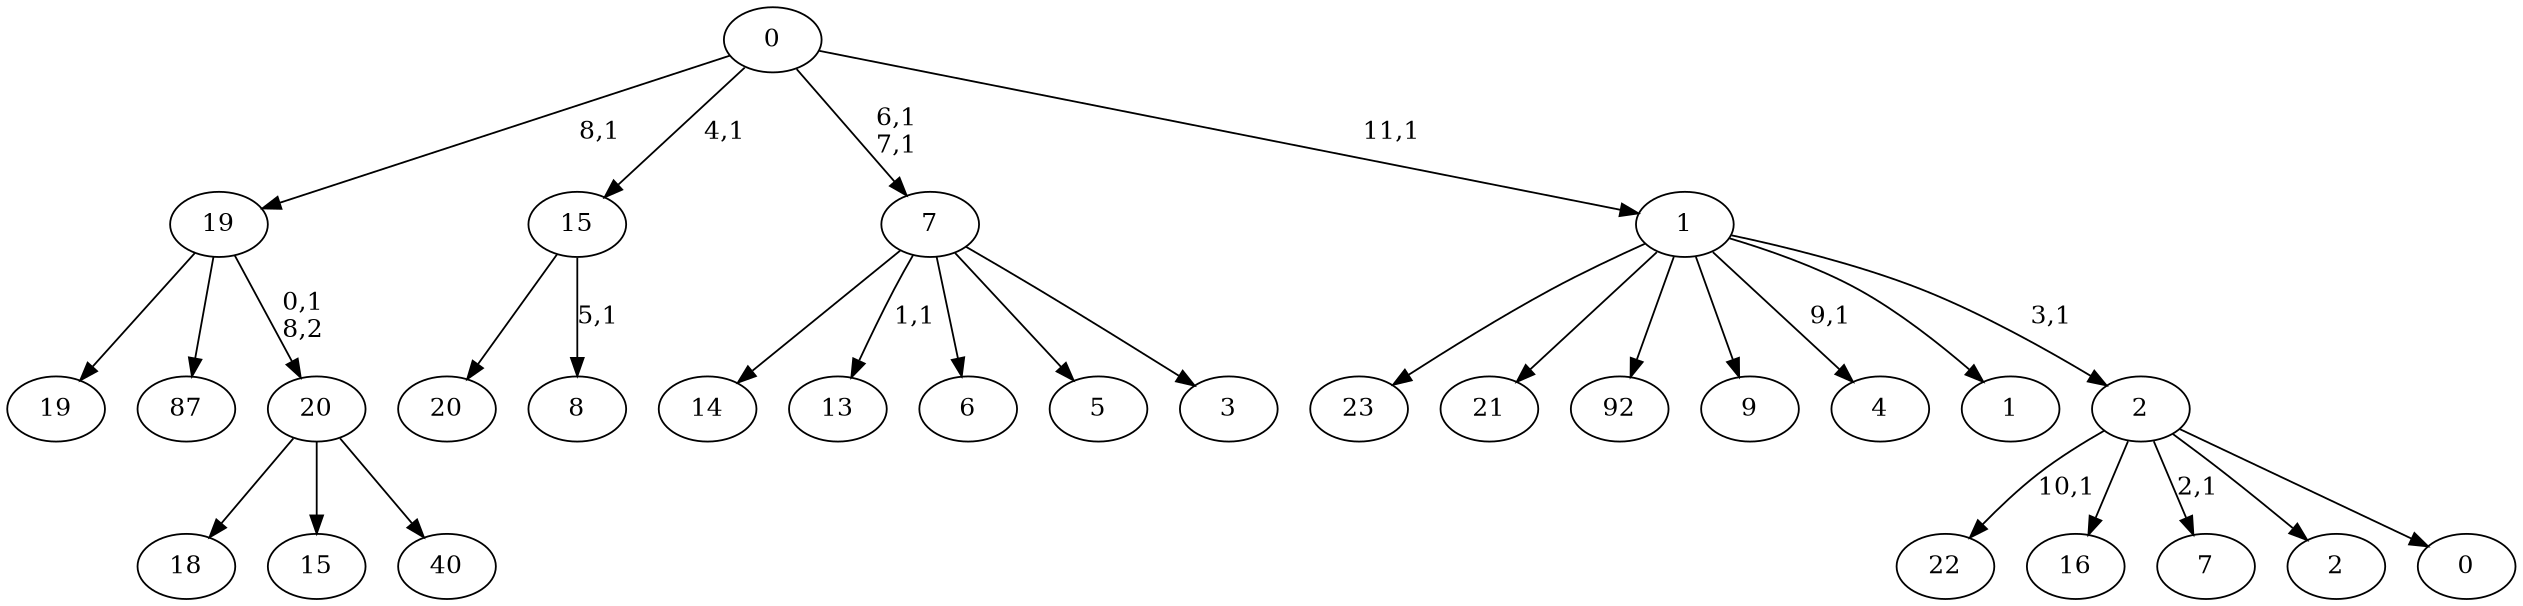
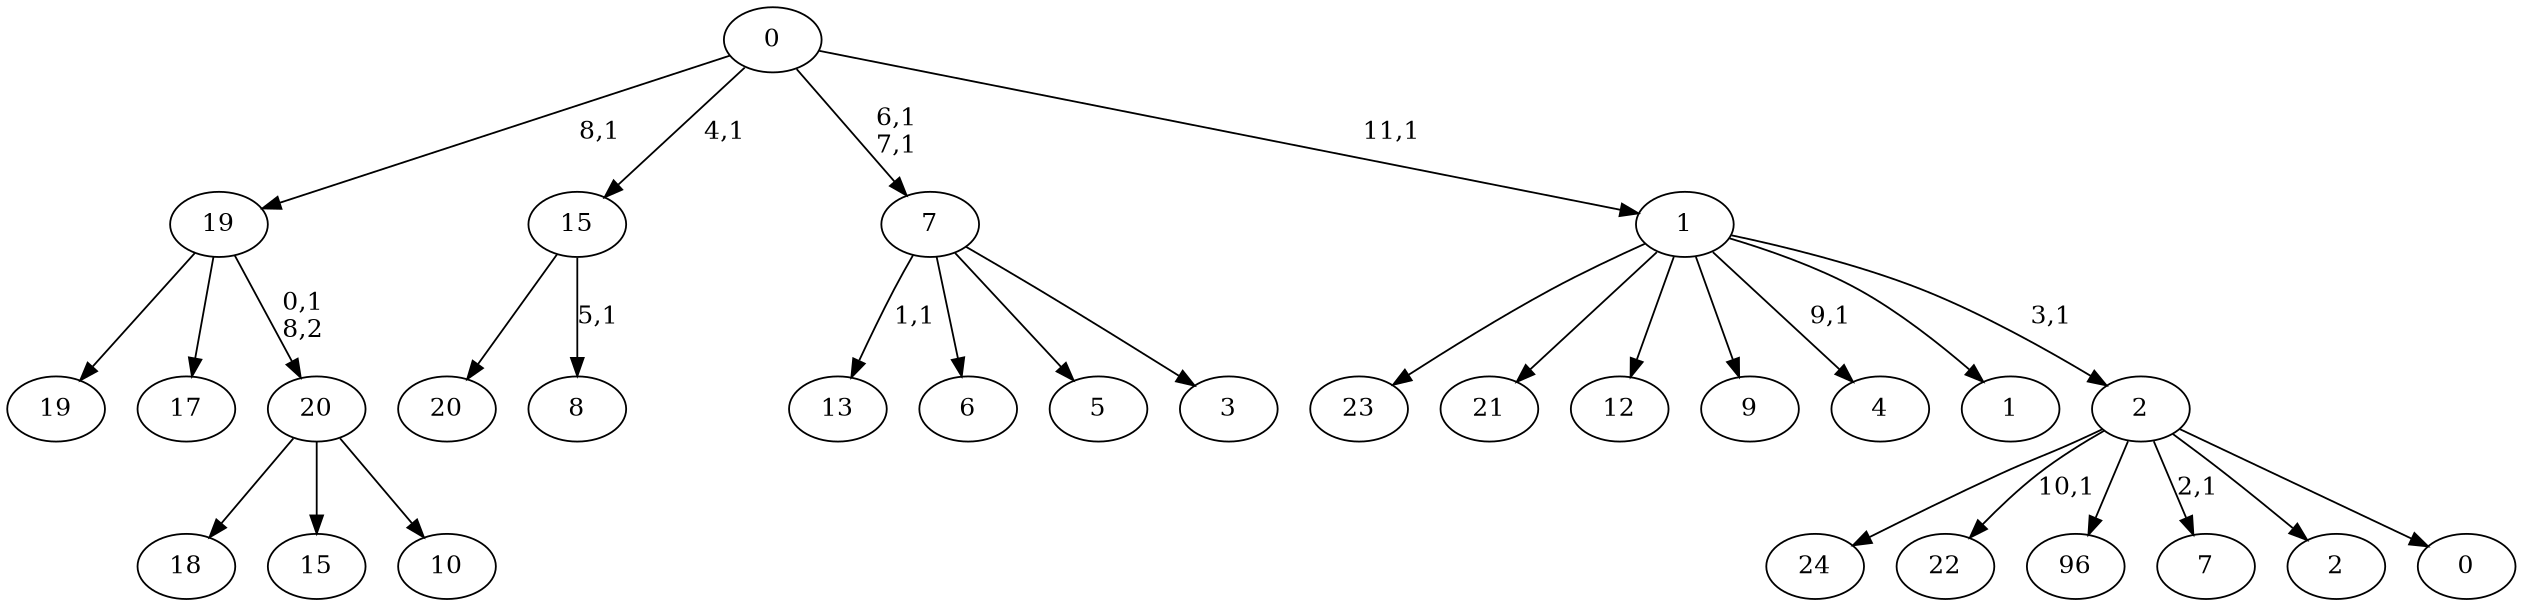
(186, 409) -> (186, 409)
(708, 409) -> none
(1620, 409) -> (1620, 409)
(447, 566) -> (447, 566)
none -> (1815, 566)
(2076, 566) -> (2076, 566)
